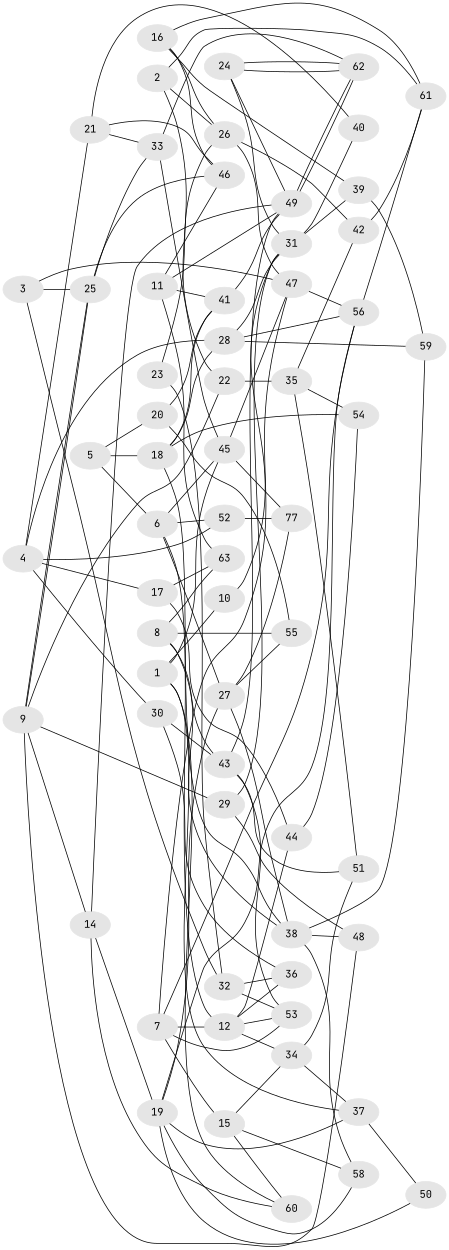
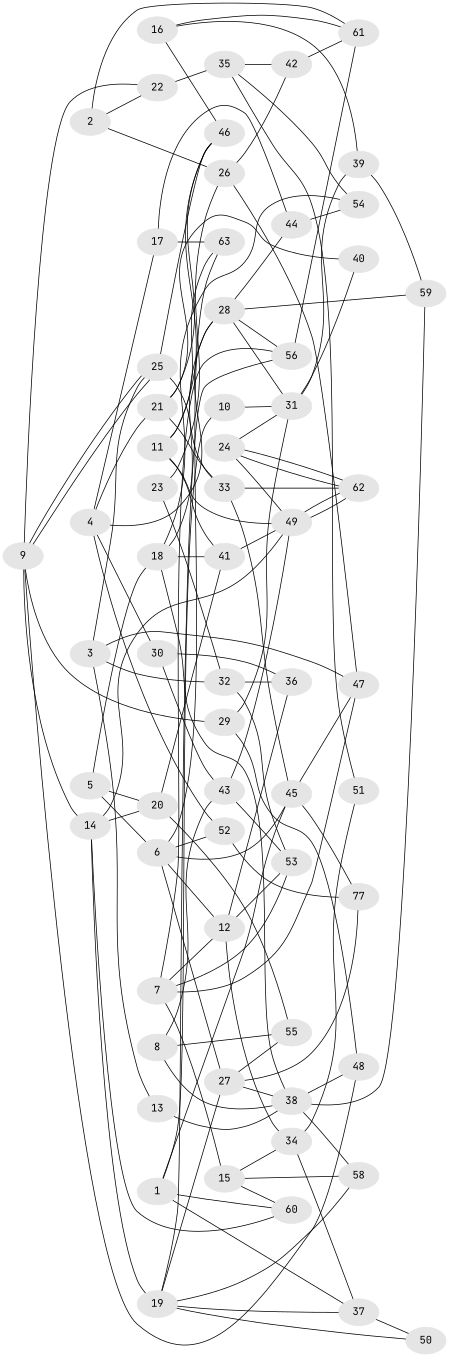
(194, 92) -> none
(324, 298) -> none
(191, 596) -> (196, 549)
none -> (126, 815)
(279, 863) -> none
(265, 935) -> (259, 268)
none -> (157, 1109)
